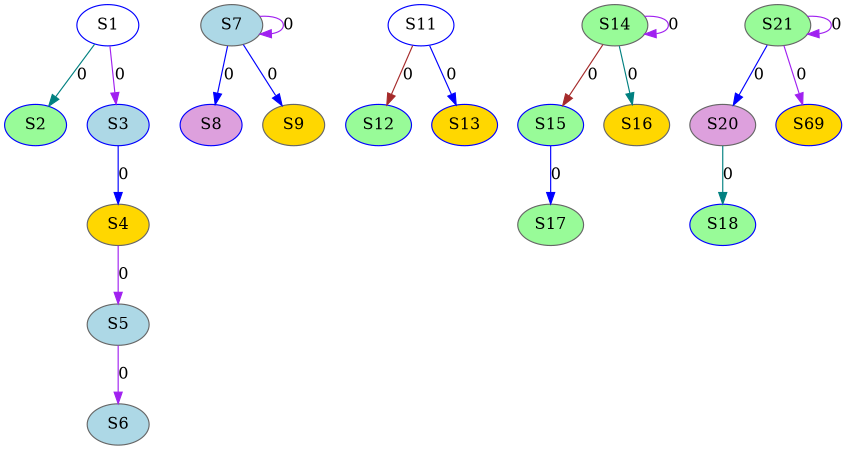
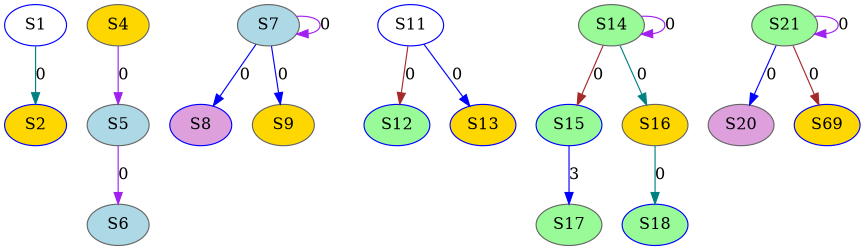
(792, 70) -> (804, 70)
(36, 125) -> (36, 125)
(118, 125) -> none
(723, 169) -> (655, 169)
(556, 175) -> (575, 175)
